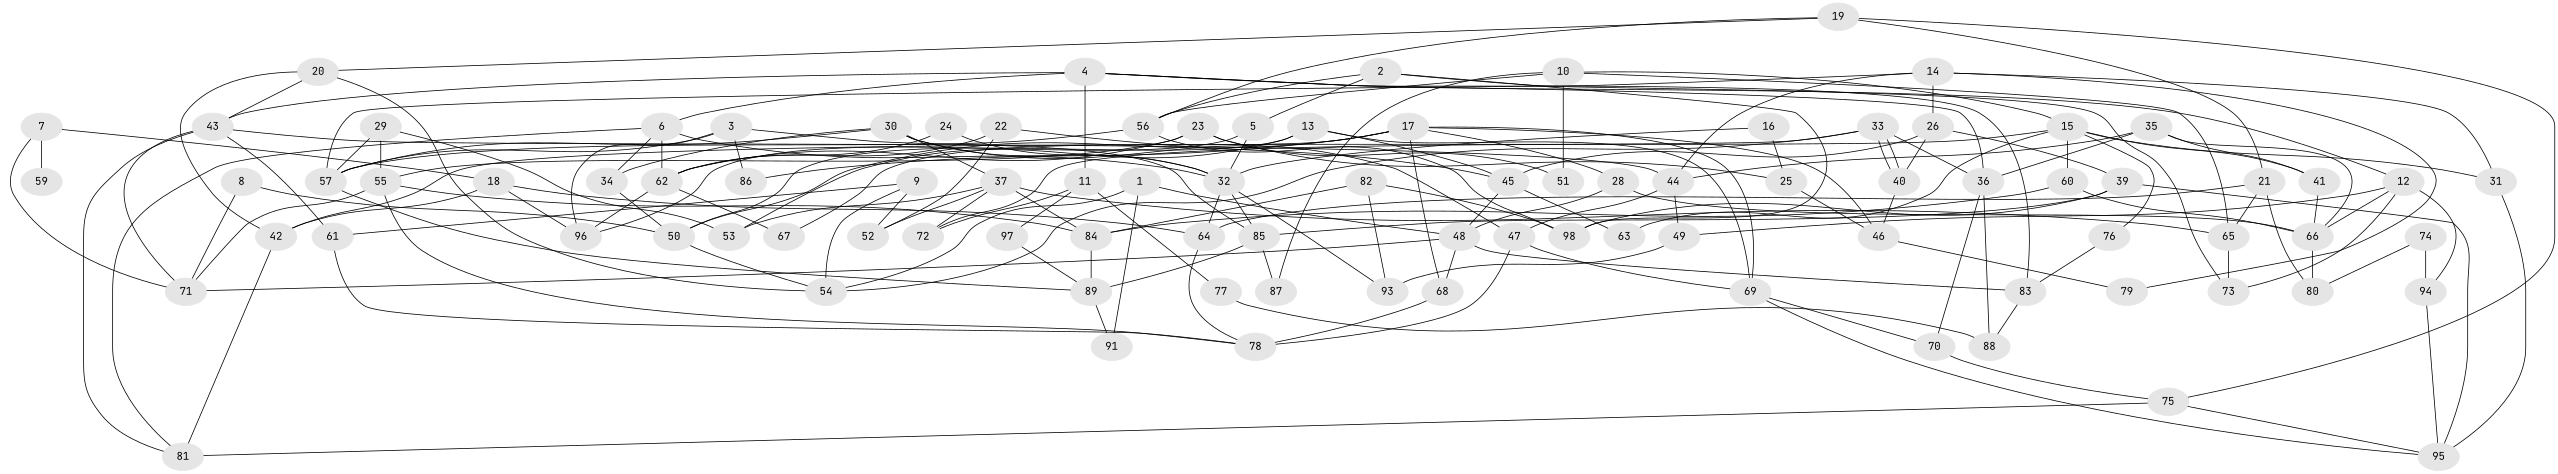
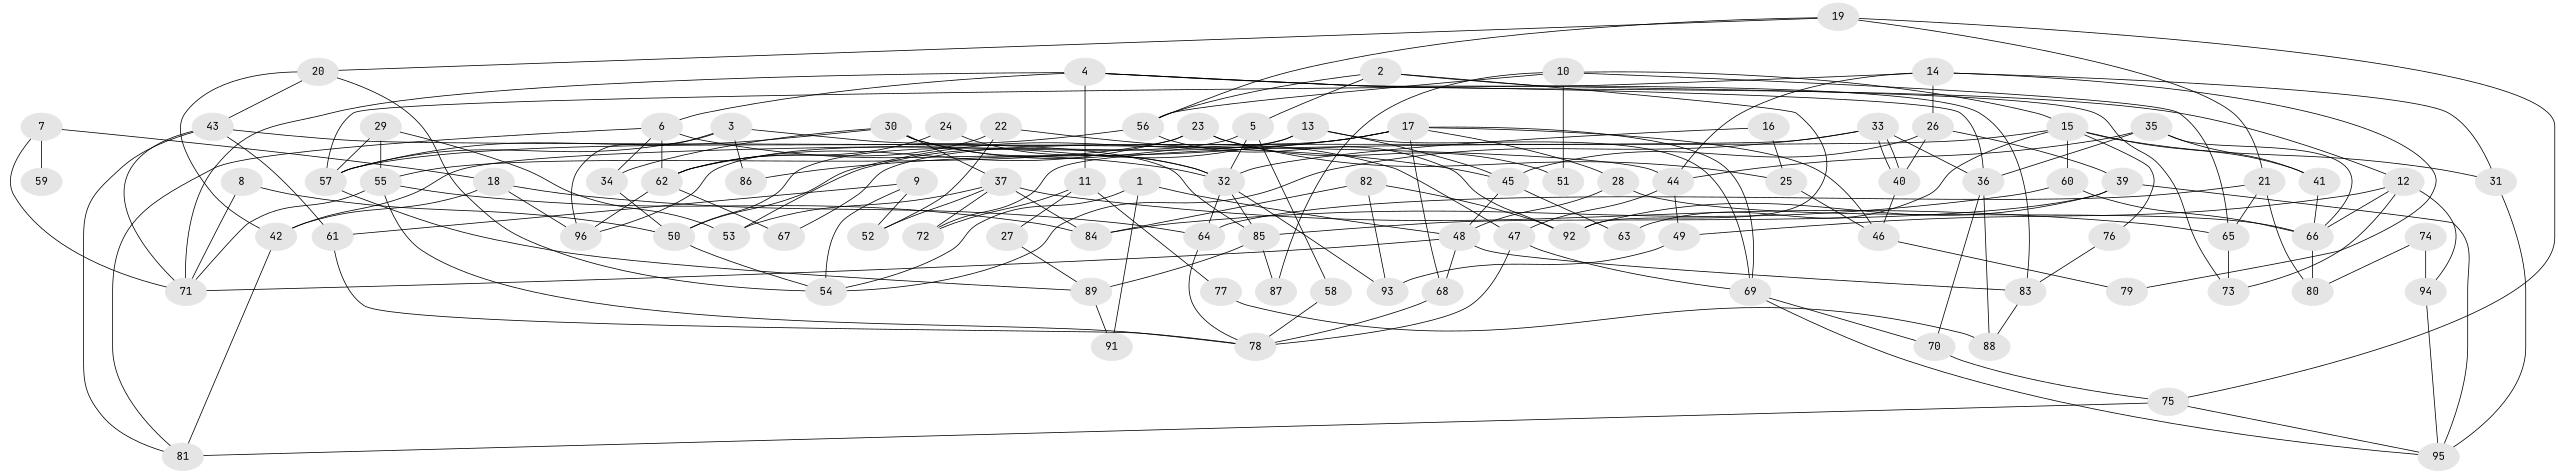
(645, 80) -> (573, 86)
(1007, 237) -> (1007, 237)
(1569, 237) -> (1569, 237)
(1091, 265) -> none
none -> (1331, 292)
